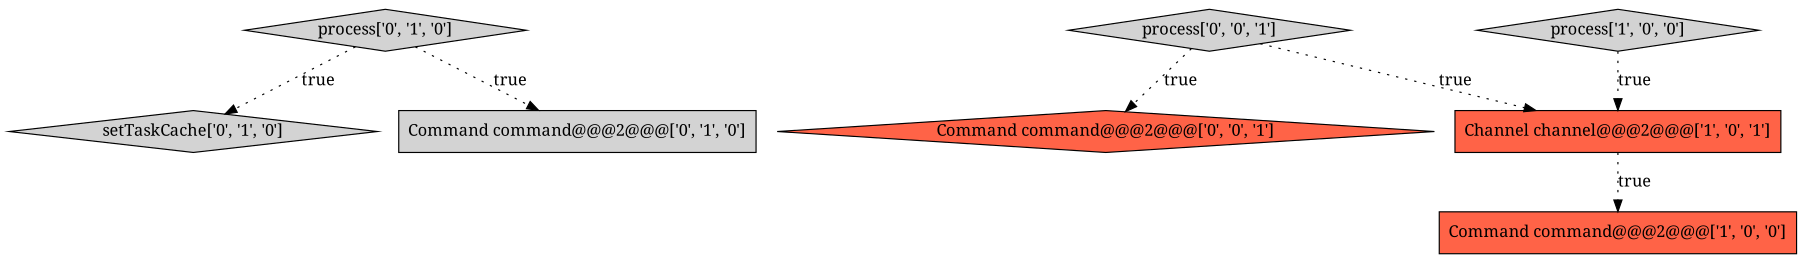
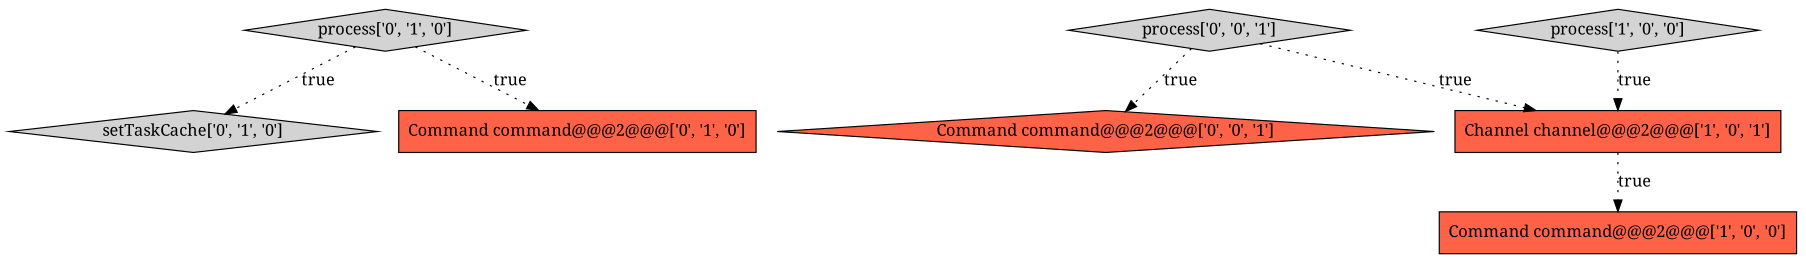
(577, 132) -> (577, 132)
